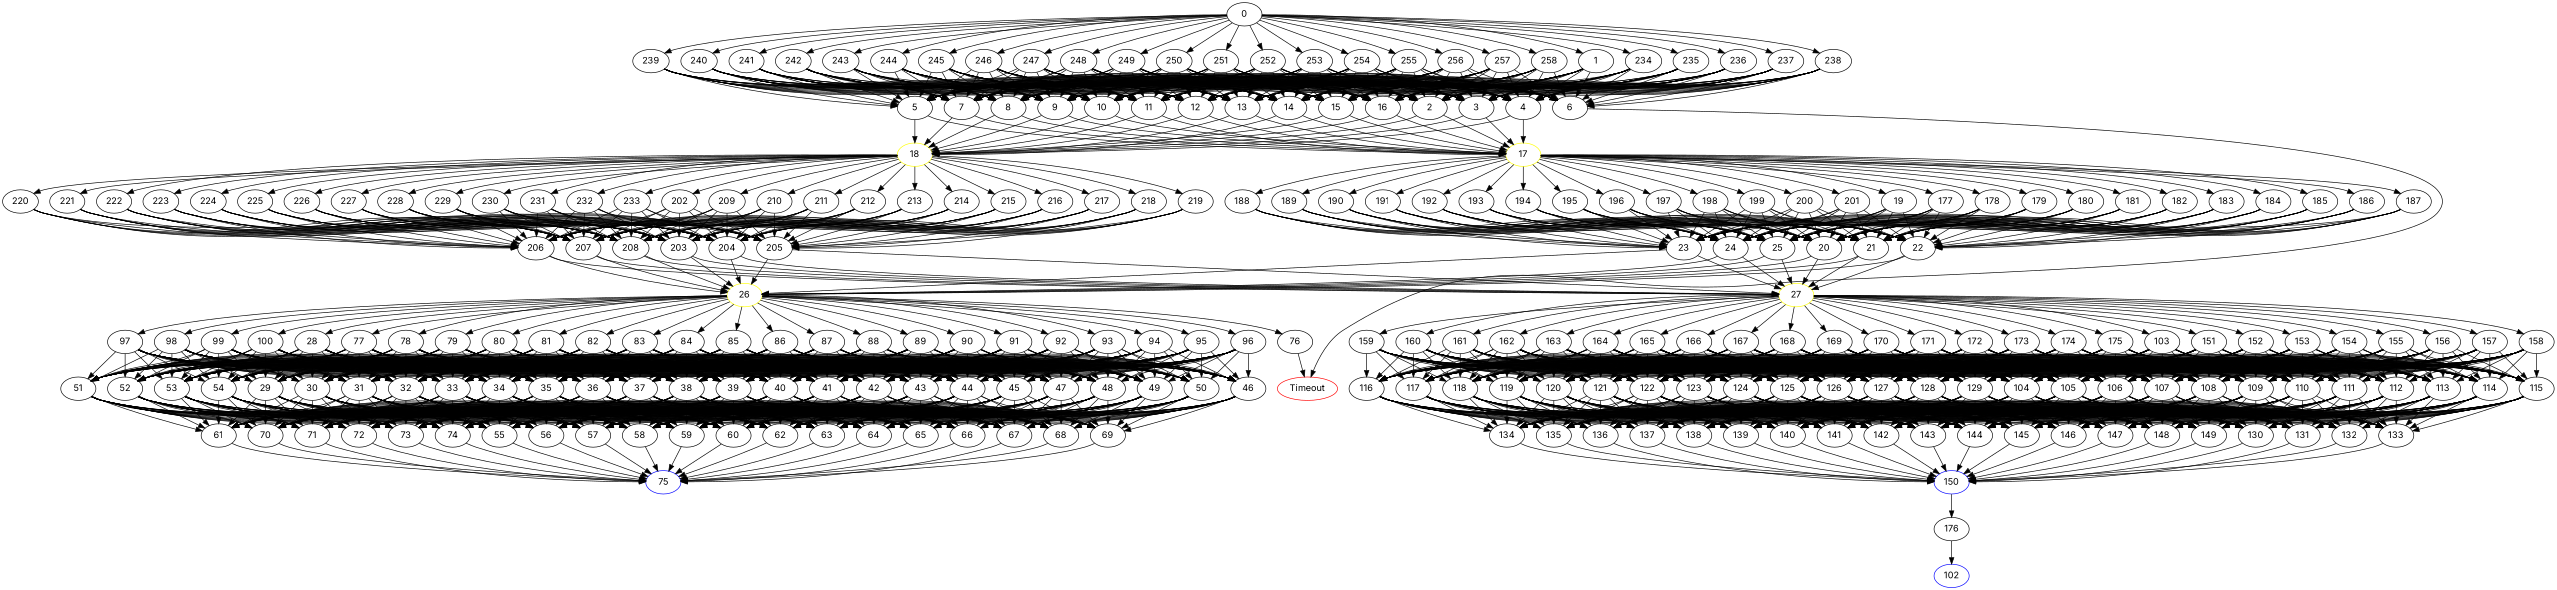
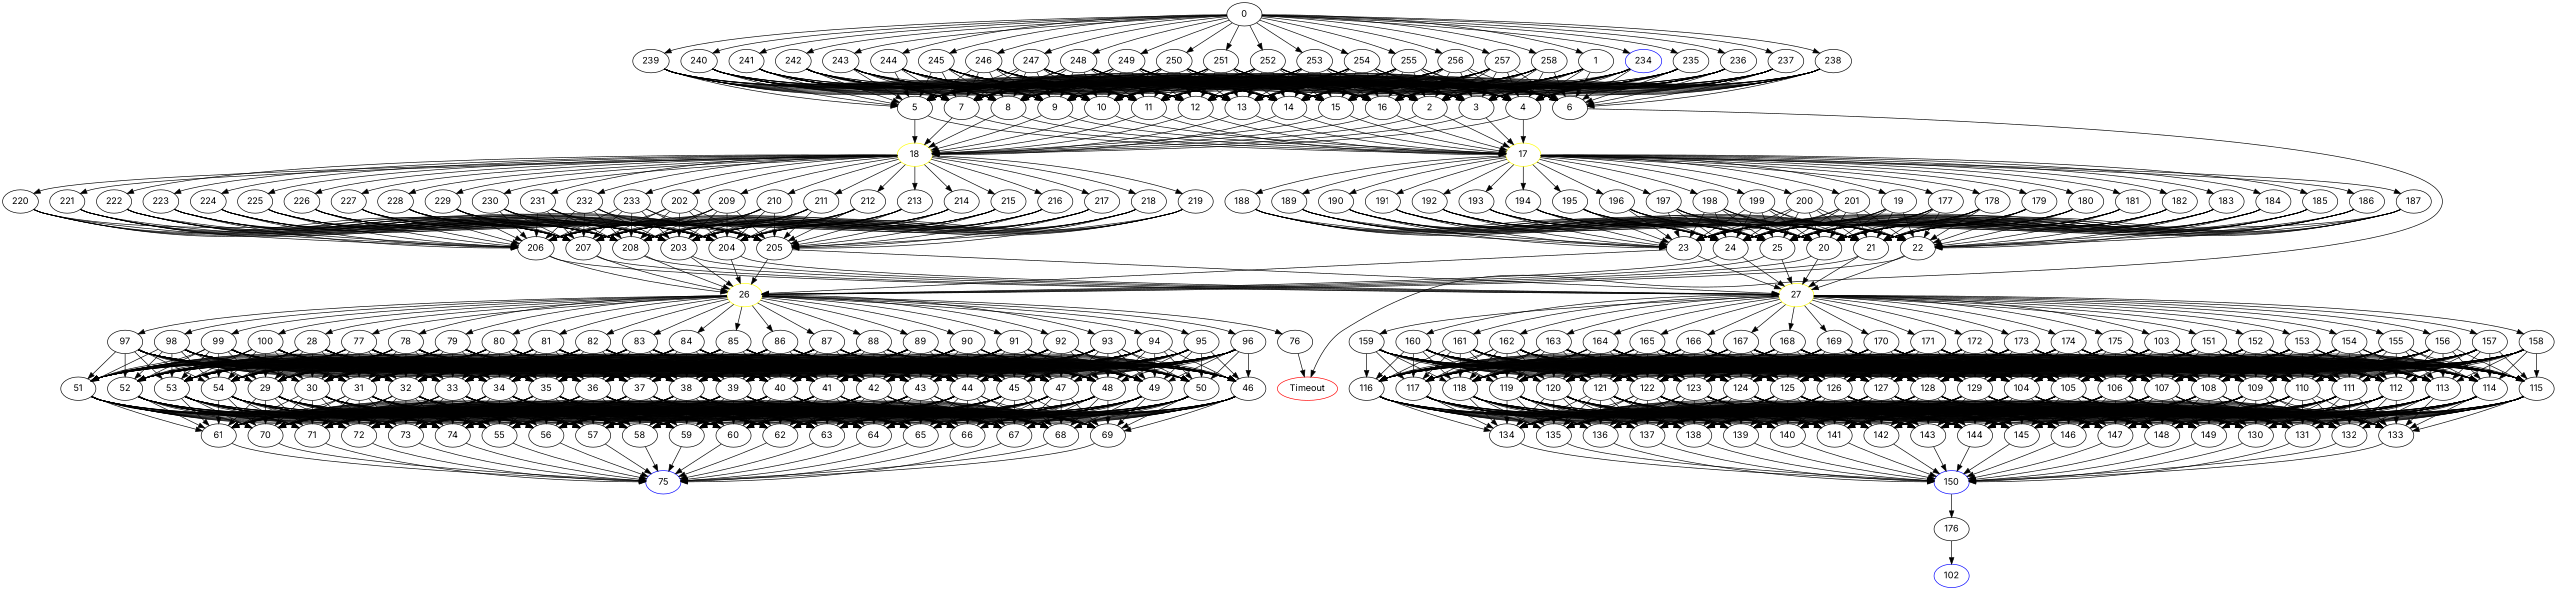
(1644, 61) -> (1644, 61)
